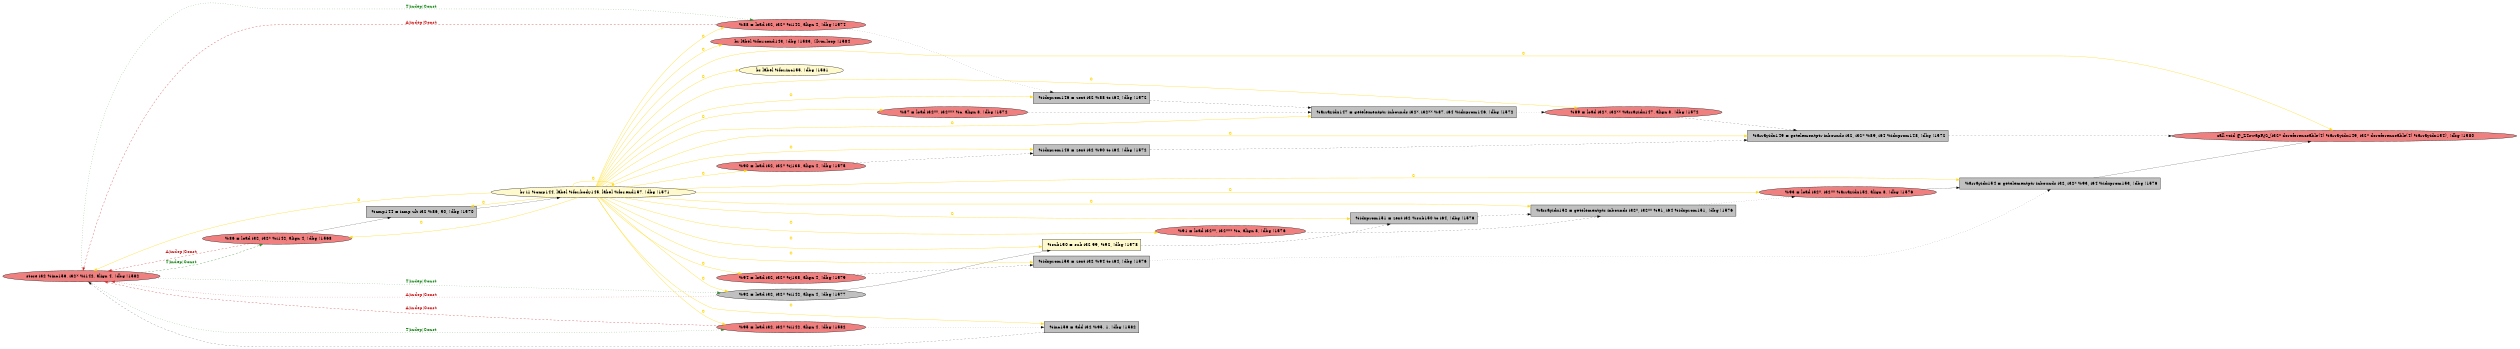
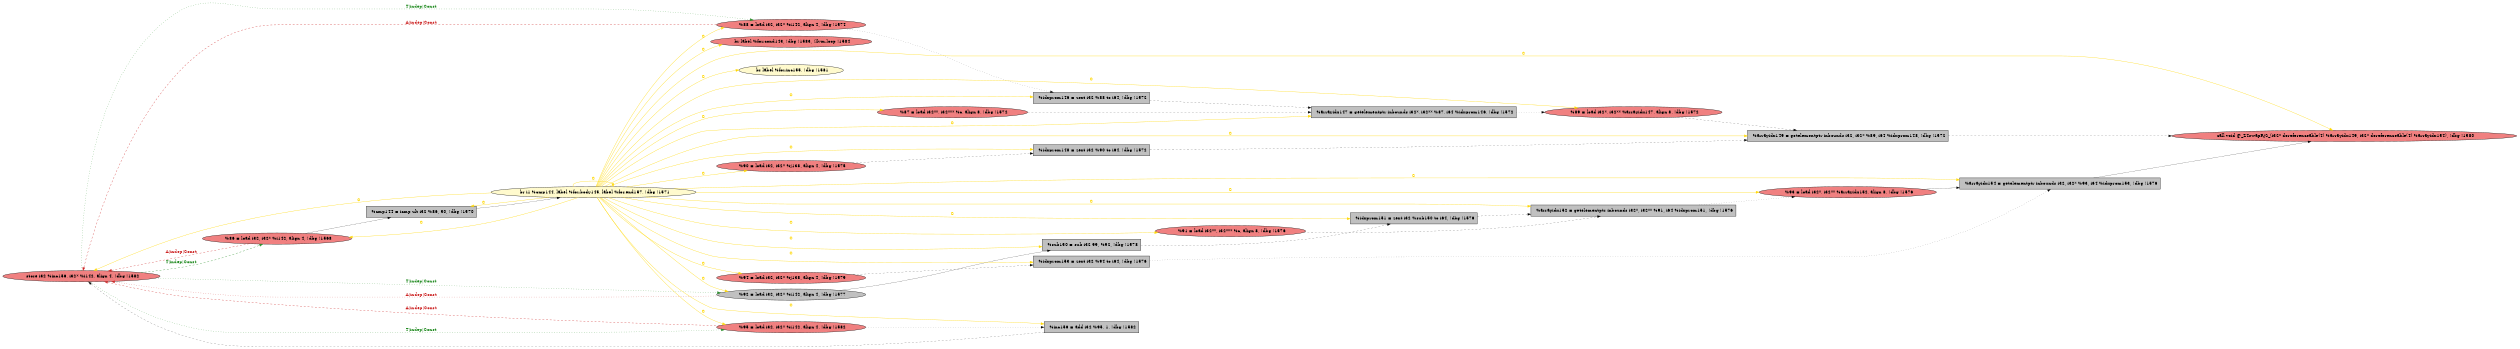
(1091, 245) -> (1091, 245)
